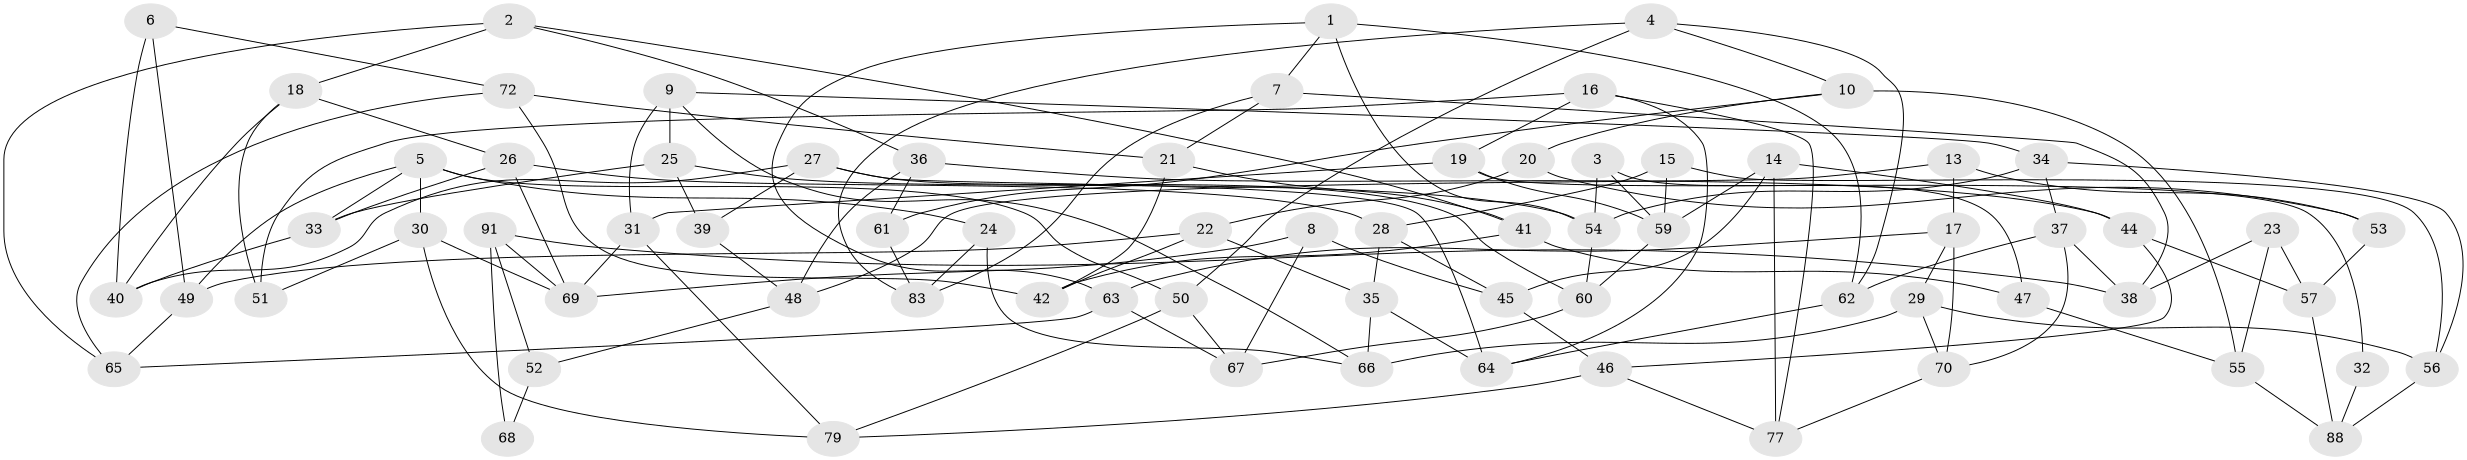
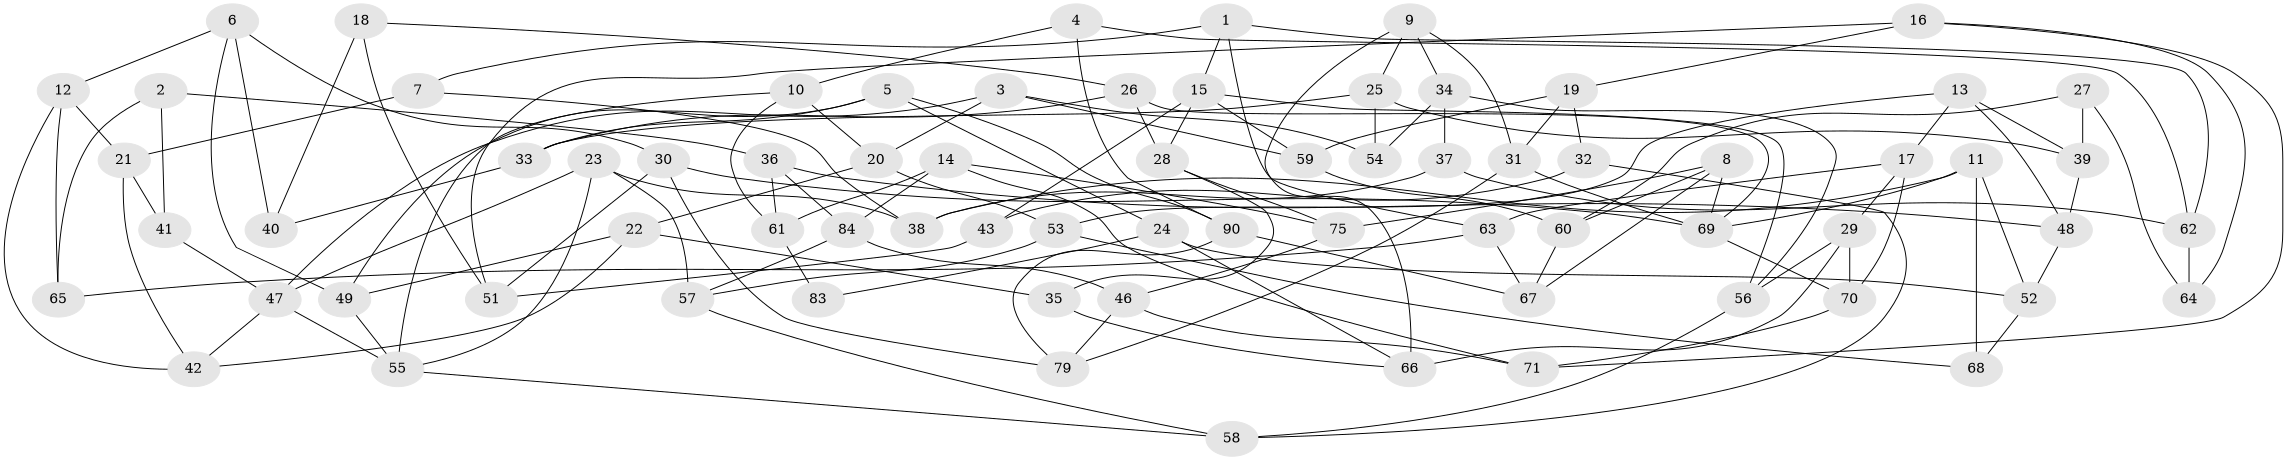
(403, 56) -> none
(1155, 65) -> none
(508, 91) -> (63, 91)
none -> (939, 126)
none -> (2021, 126)
(1101, 168) -> none
(1420, 175) -> (1212, 57)
(420, 195) -> (438, 122)
(1719, 195) -> (855, 197)
(387, 212) -> none
(490, 230) -> (1976, 160)
none -> (986, 230)
(2130, 230) -> (847, 230)
none -> (421, 236)
(1279, 256) -> (234, 334)
(1589, 265) -> (1669, 185)
none -> (1592, 275)
(1181, 300) -> (1232, 230)
(1506, 300) -> (1338, 230)
(2056, 319) -> (1771, 261)
none -> (1513, 320)
(1425, 332) -> none
(150, 334) -> (371, 334)
(1776, 439) -> (1533, 369)
(2335, 439) -> (1232, 439)
